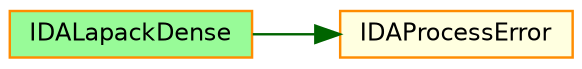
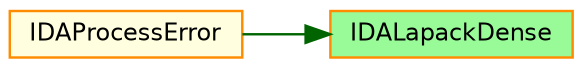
(284, 34) -> (274, 34)
